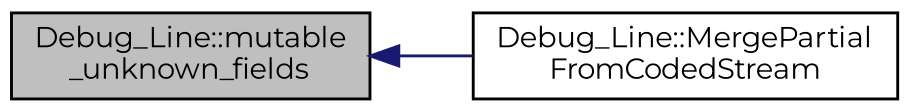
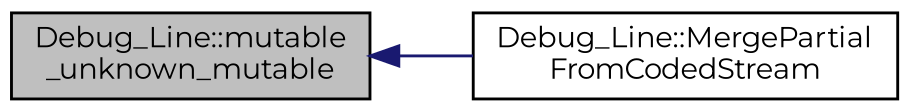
(191, 56) -> (191, 56)
